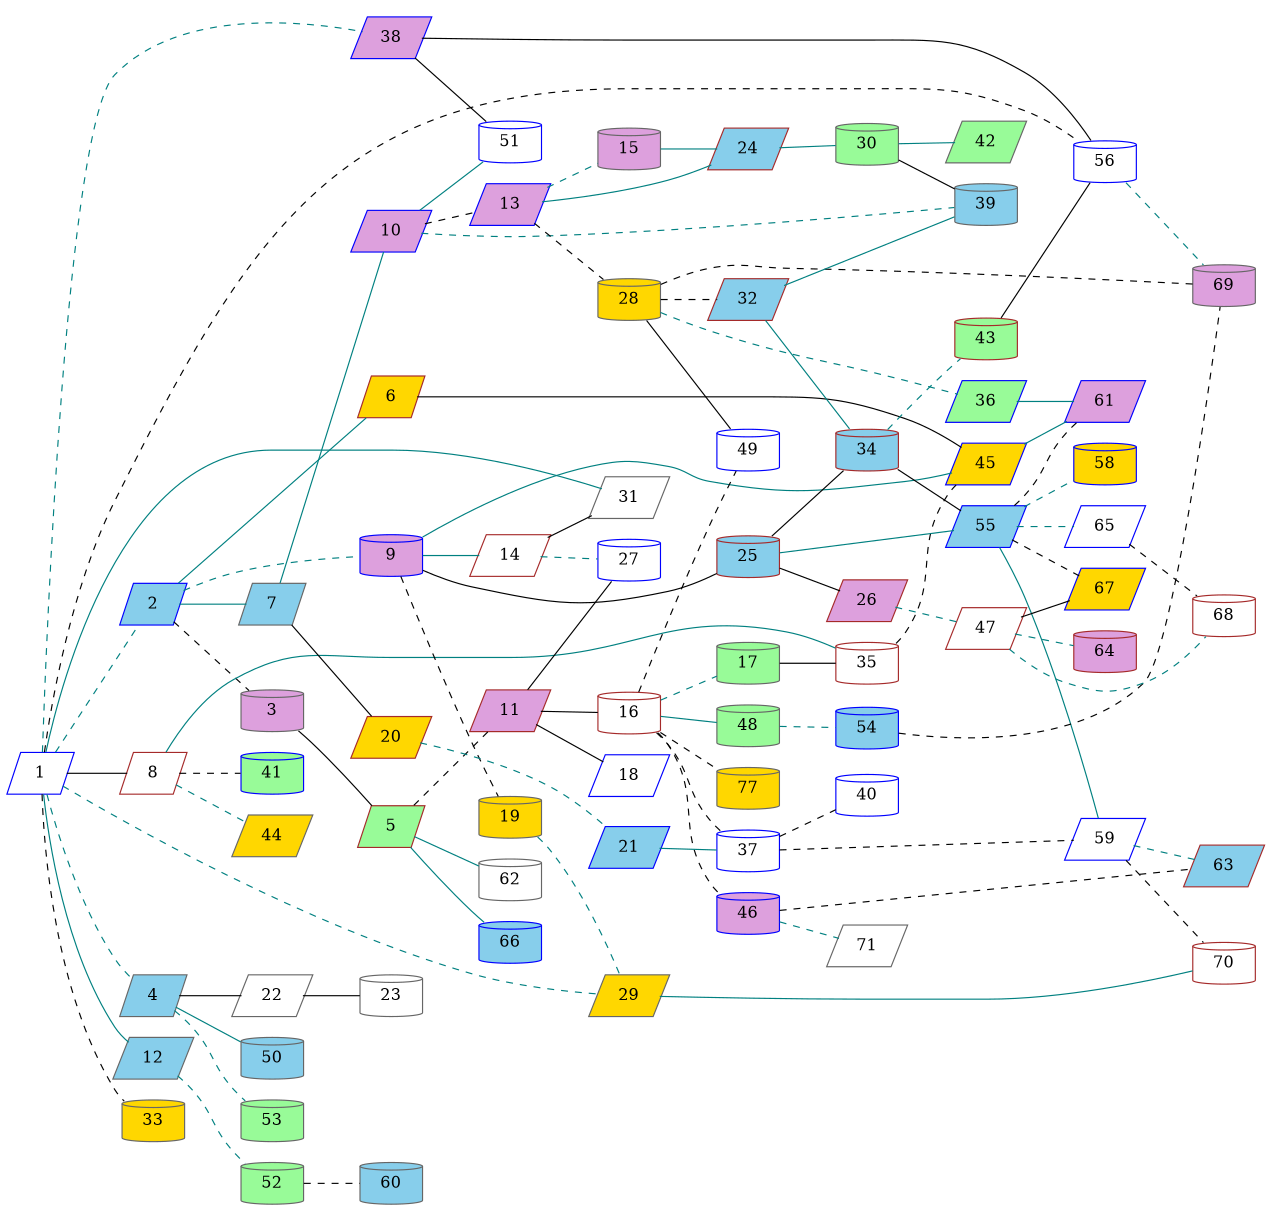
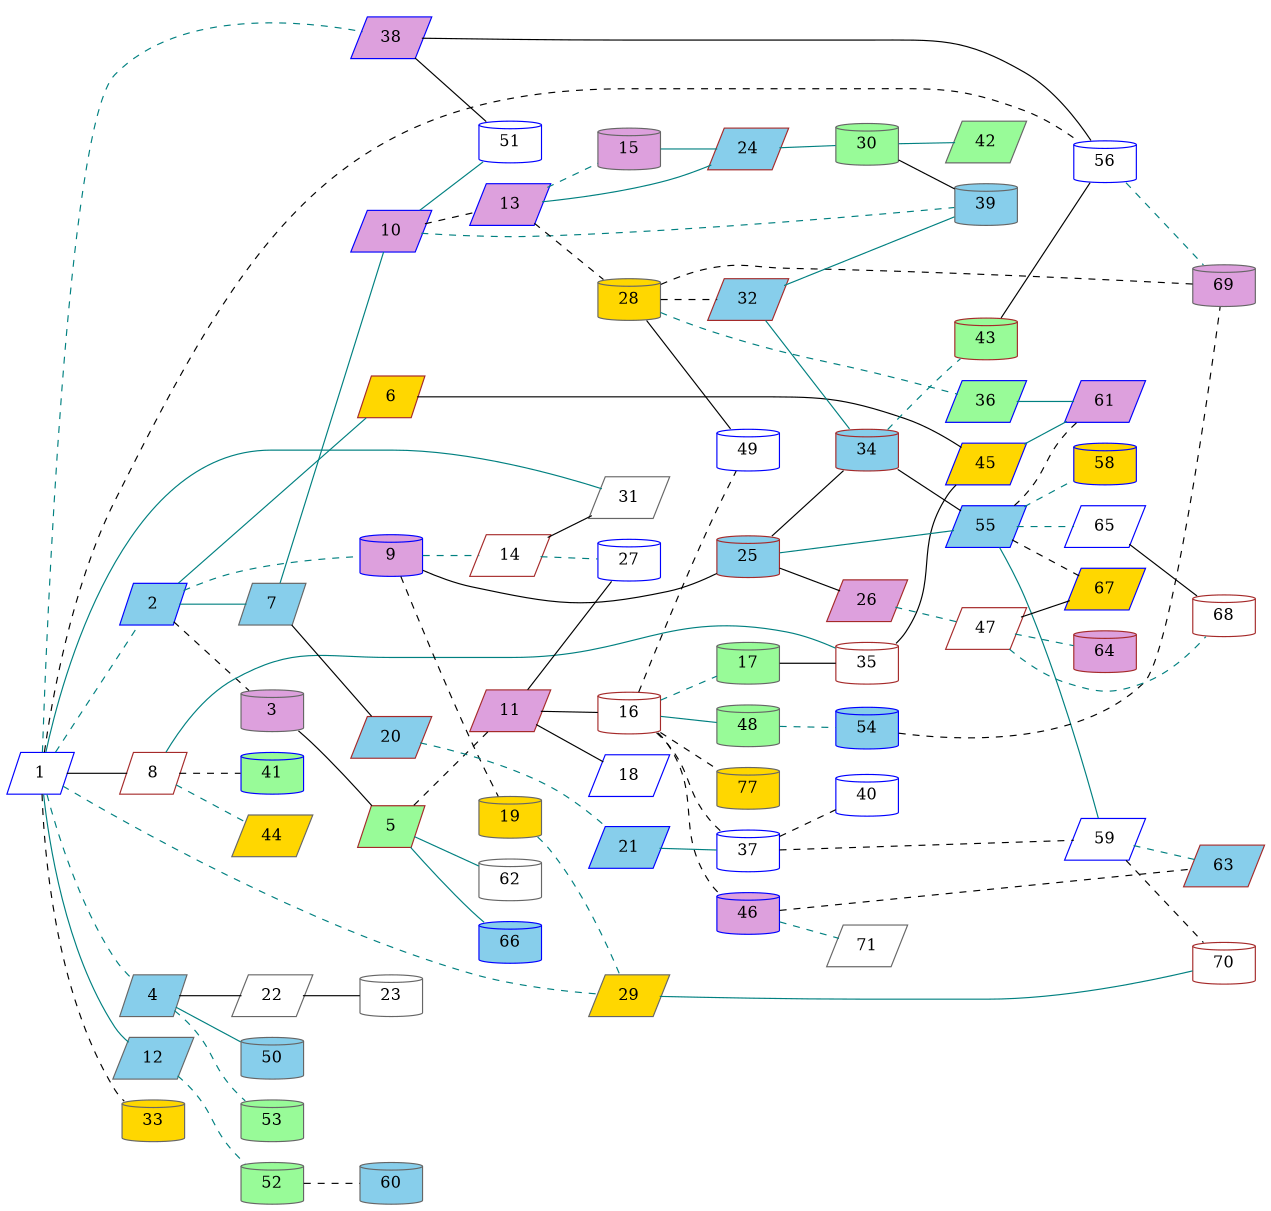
(681, 470) -> none
(451, 556) -> (451, 556)
(927, 564) -> (927, 564)
(1163, 570) -> (1163, 570)
(391, 737) -> (391, 737)
